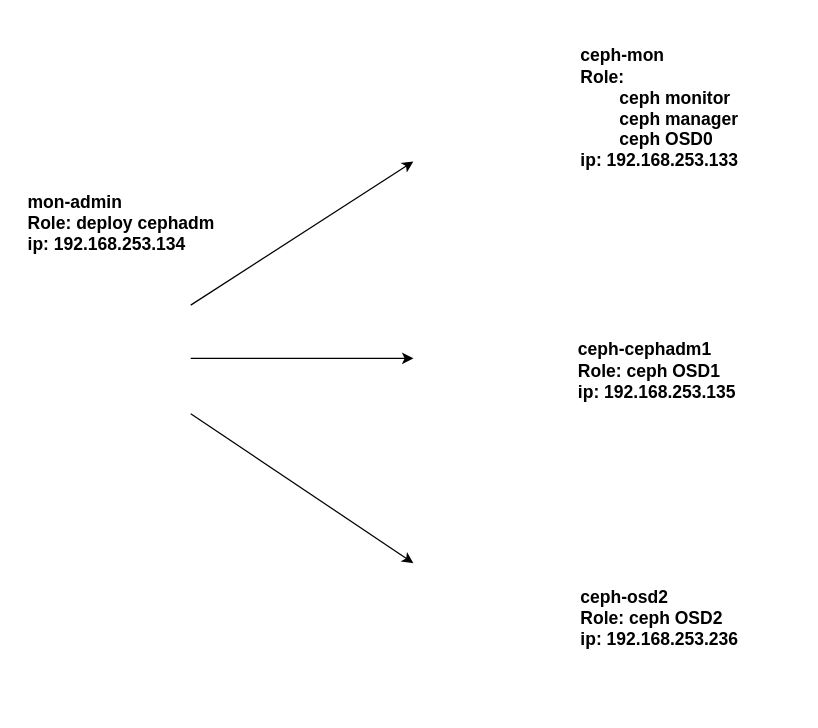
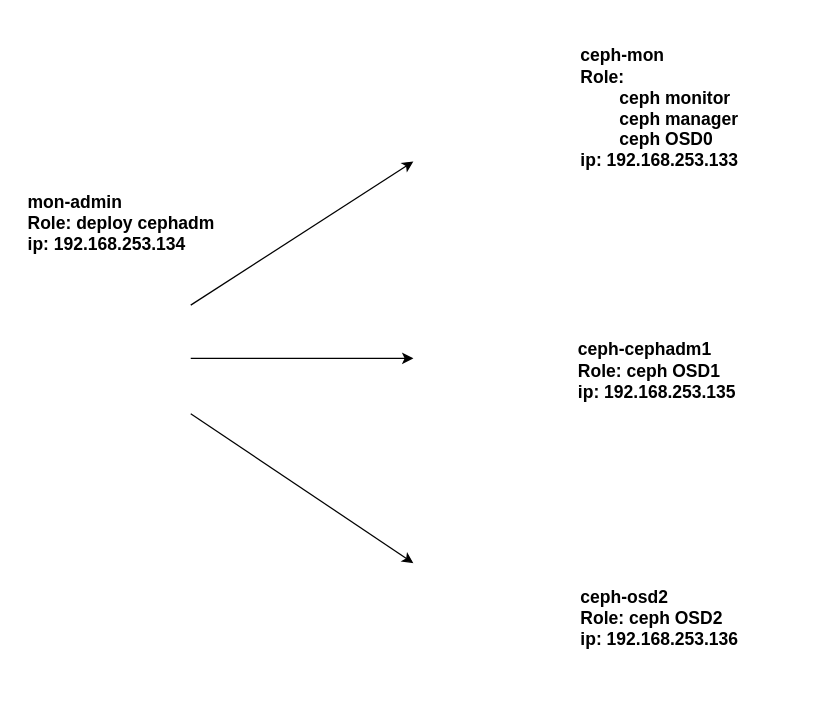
(649, 618) -> (649, 618)
